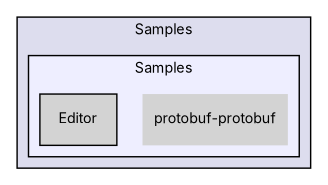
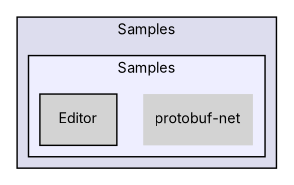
(215, 120) -> (198, 120)
